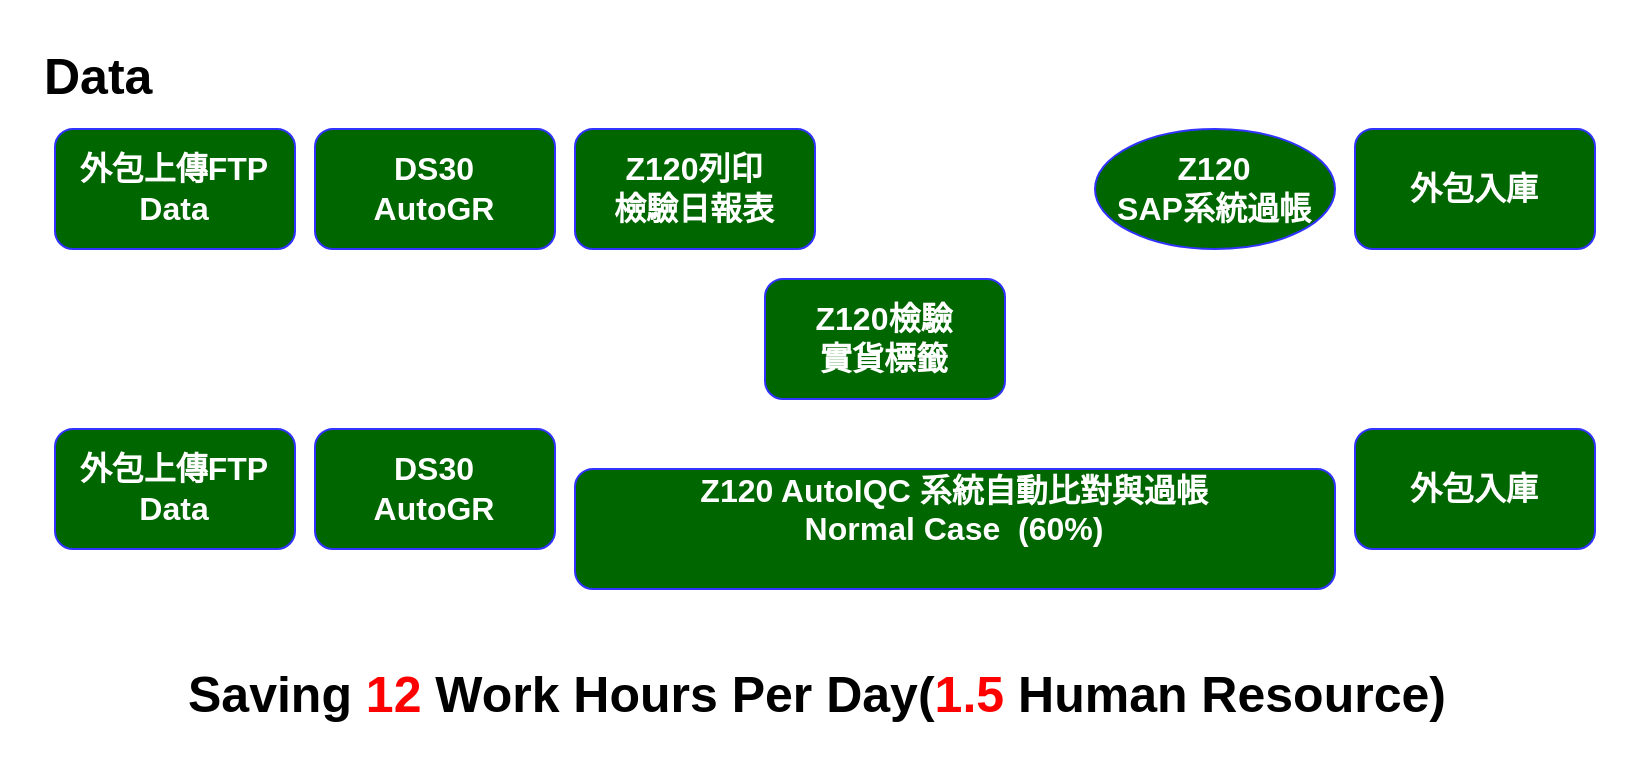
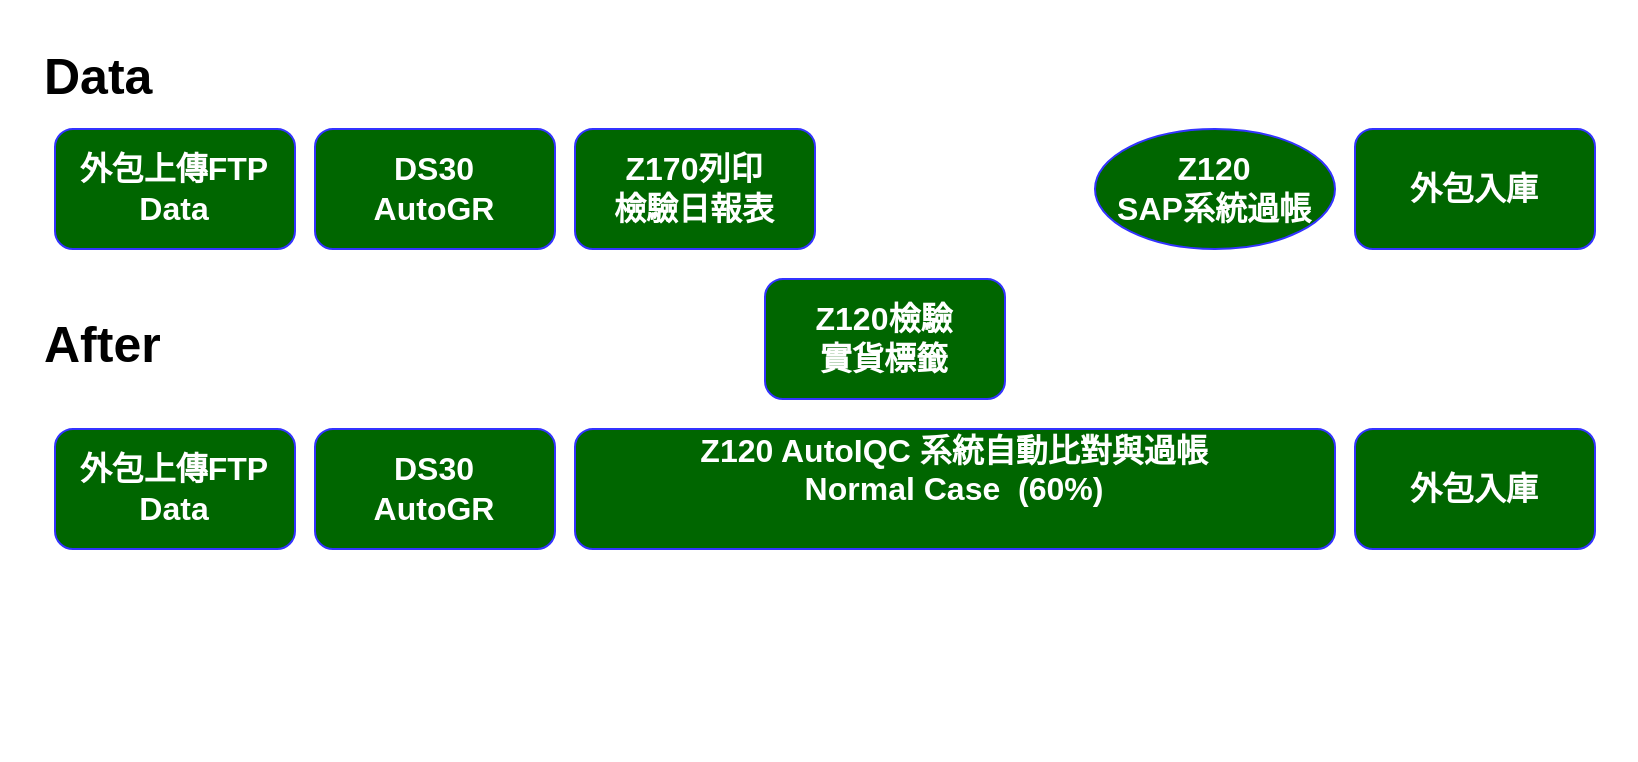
(695, 189) -> (695, 189)
none -> (81, 329)
(955, 529) -> (955, 489)
(835, 689) -> none
